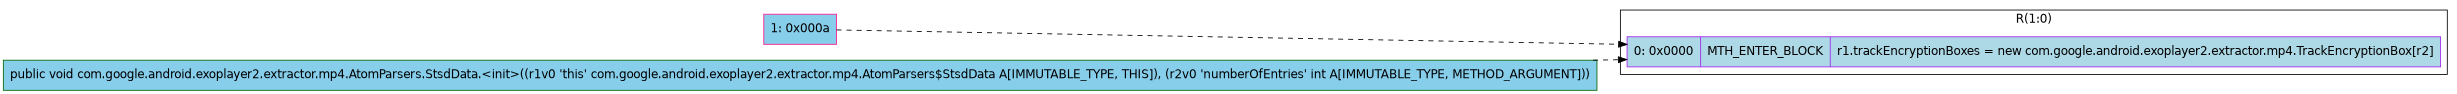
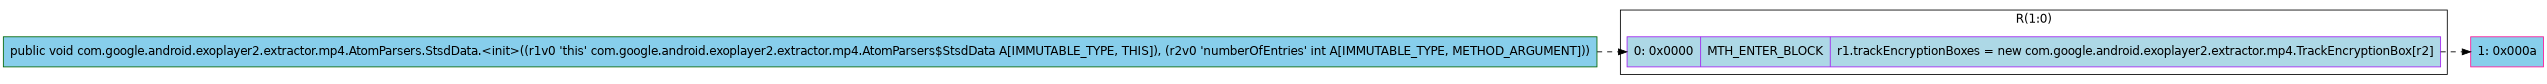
(1228, 37) -> (2452, 52)
